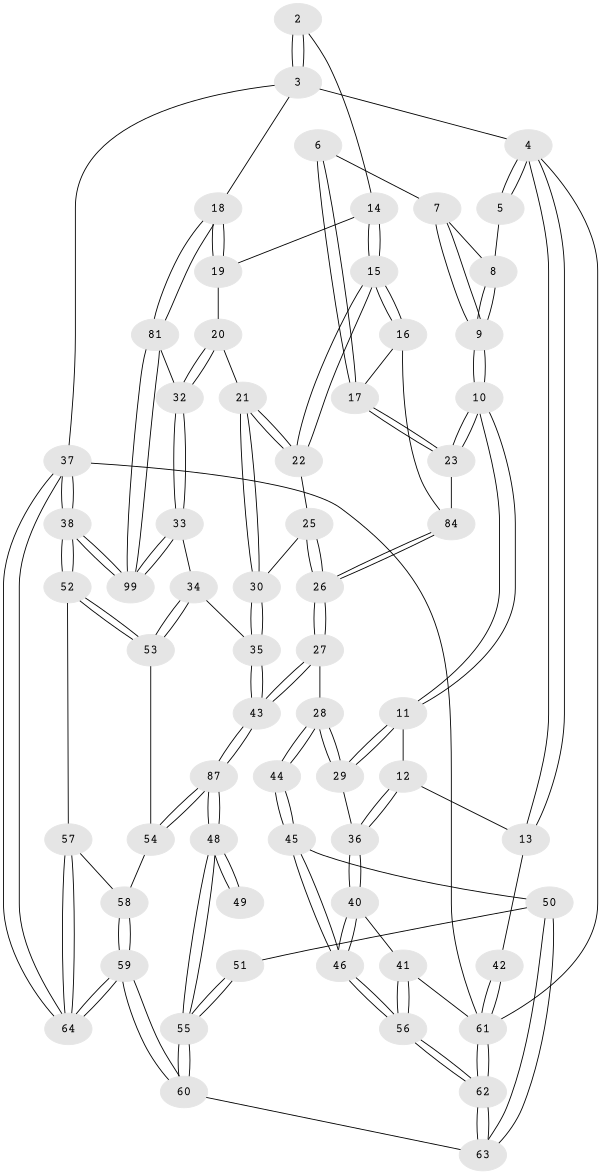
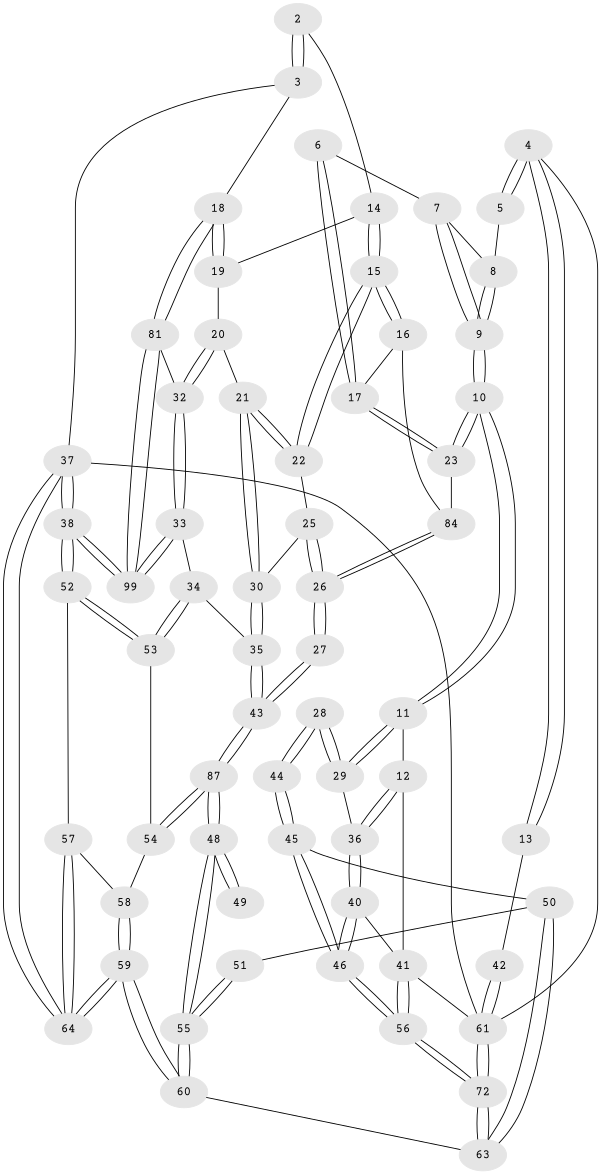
(413, 114) -> none
(320, 682) -> none
(464, 808) -> (403, 871)
(483, 1092) -> (483, 1092)
